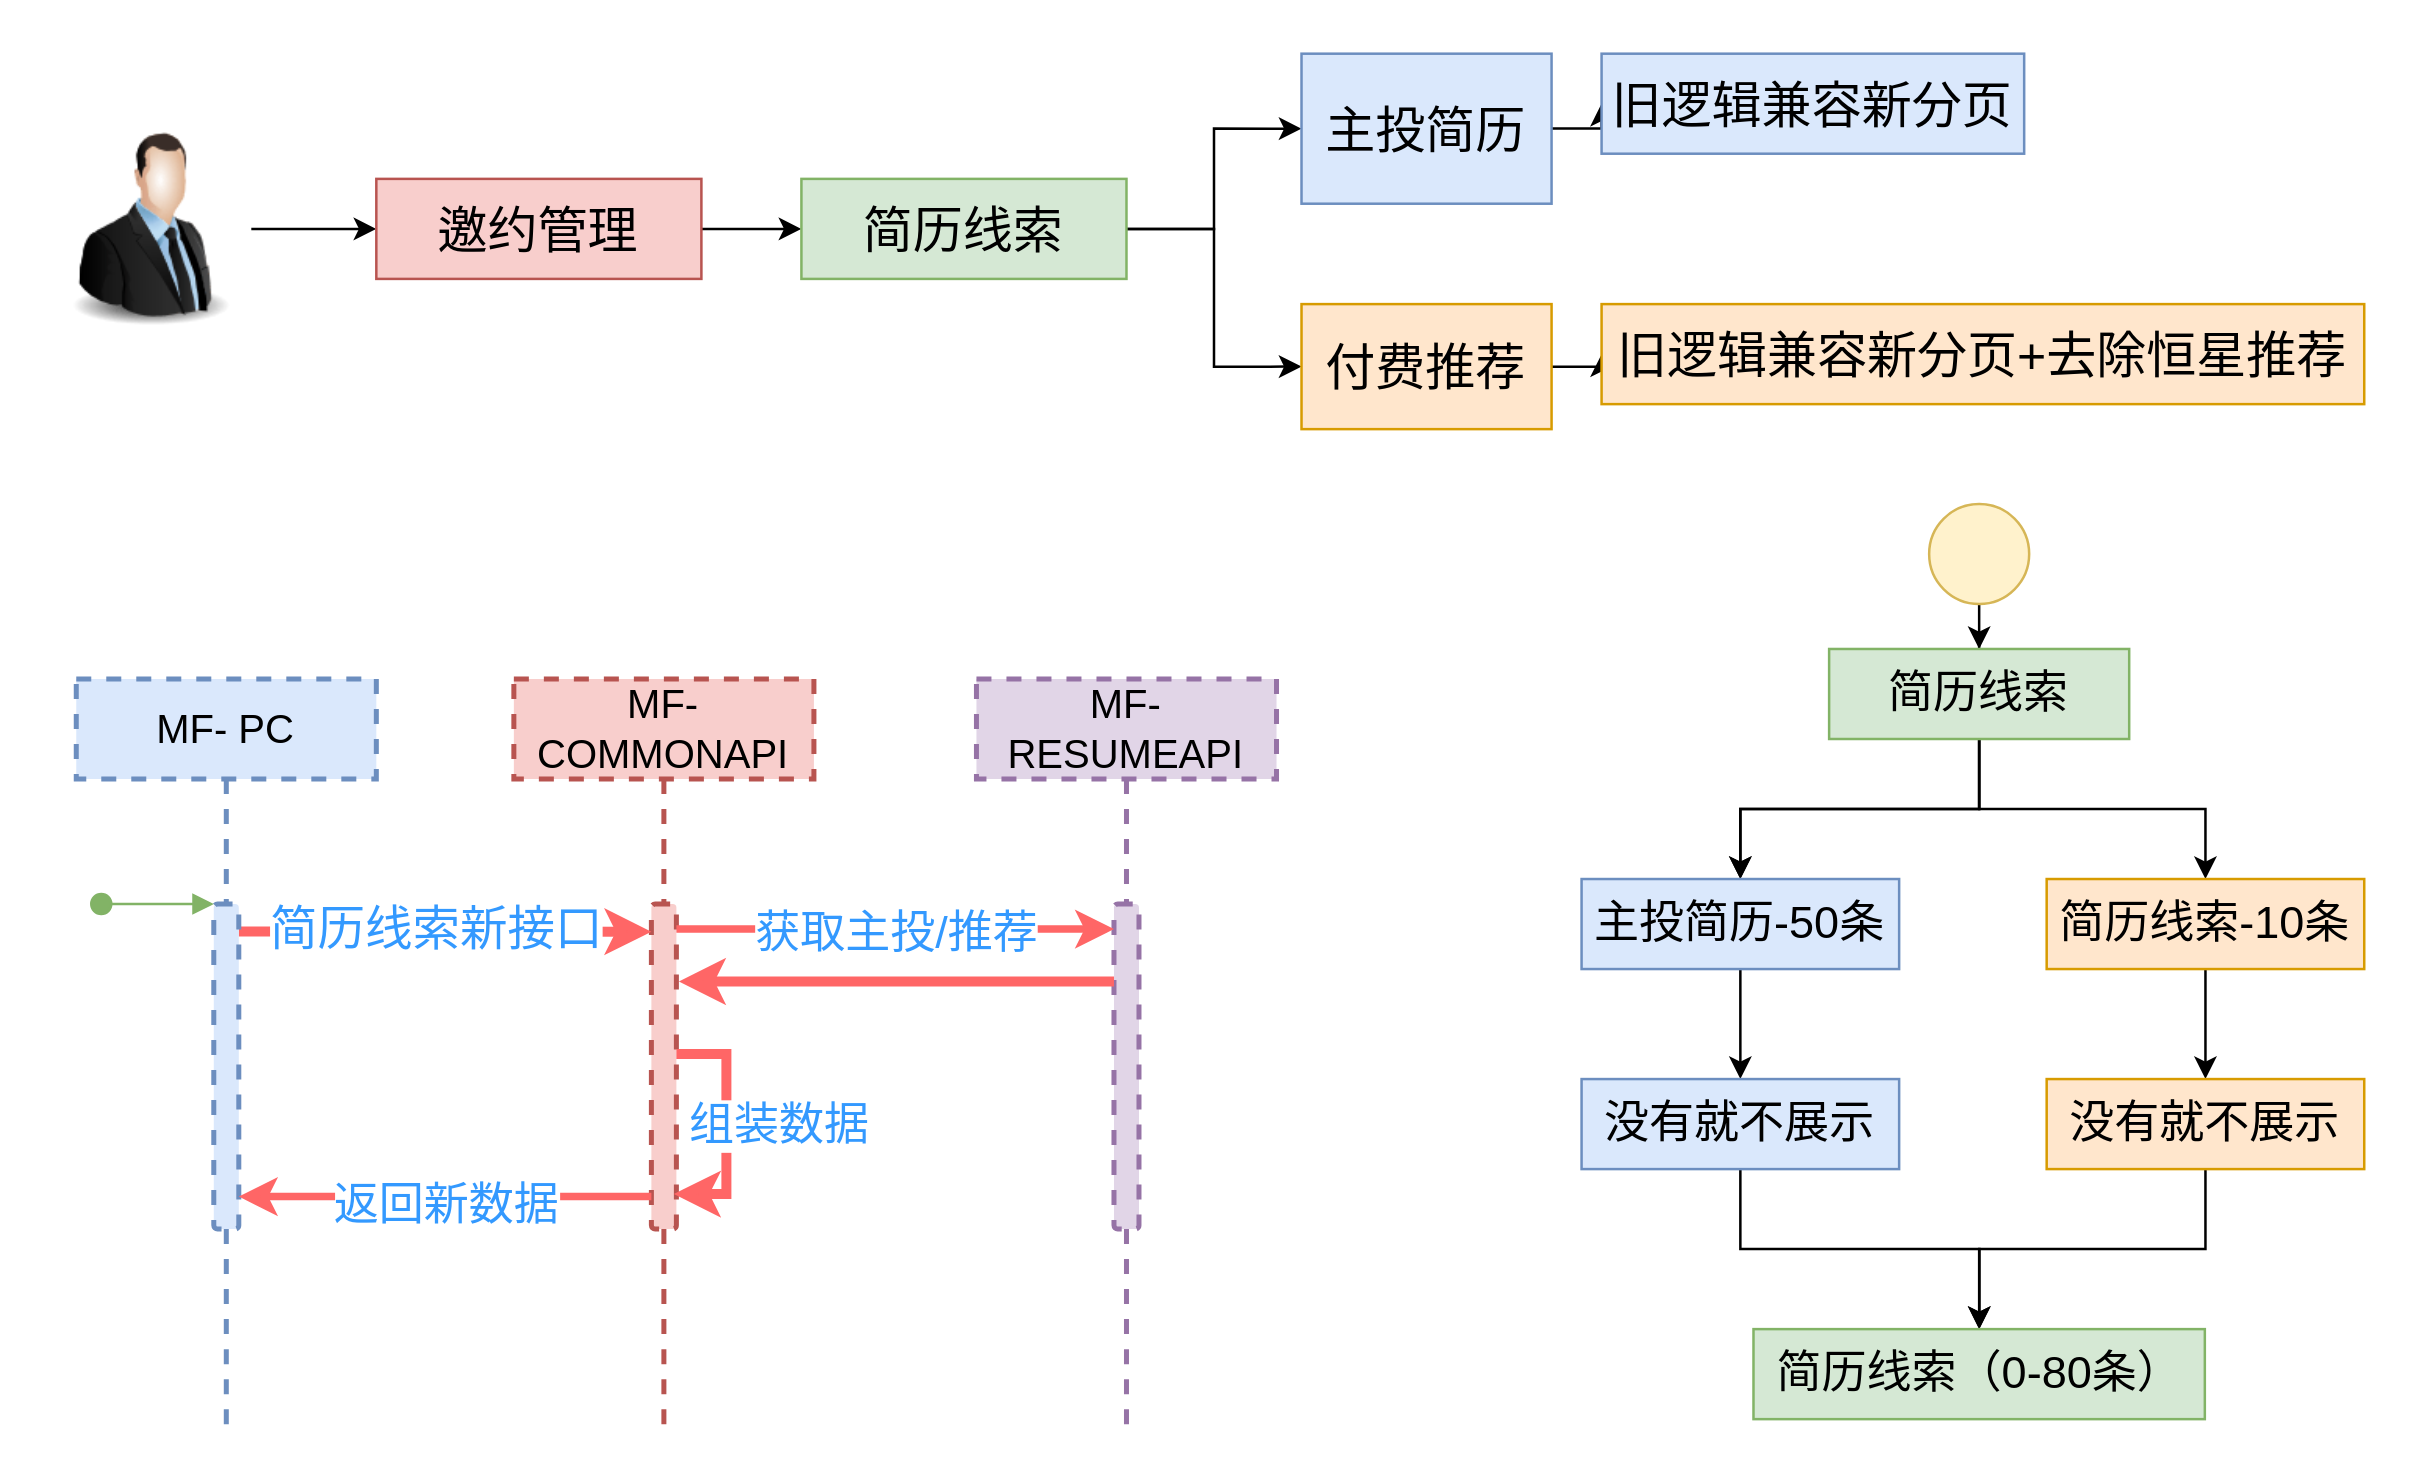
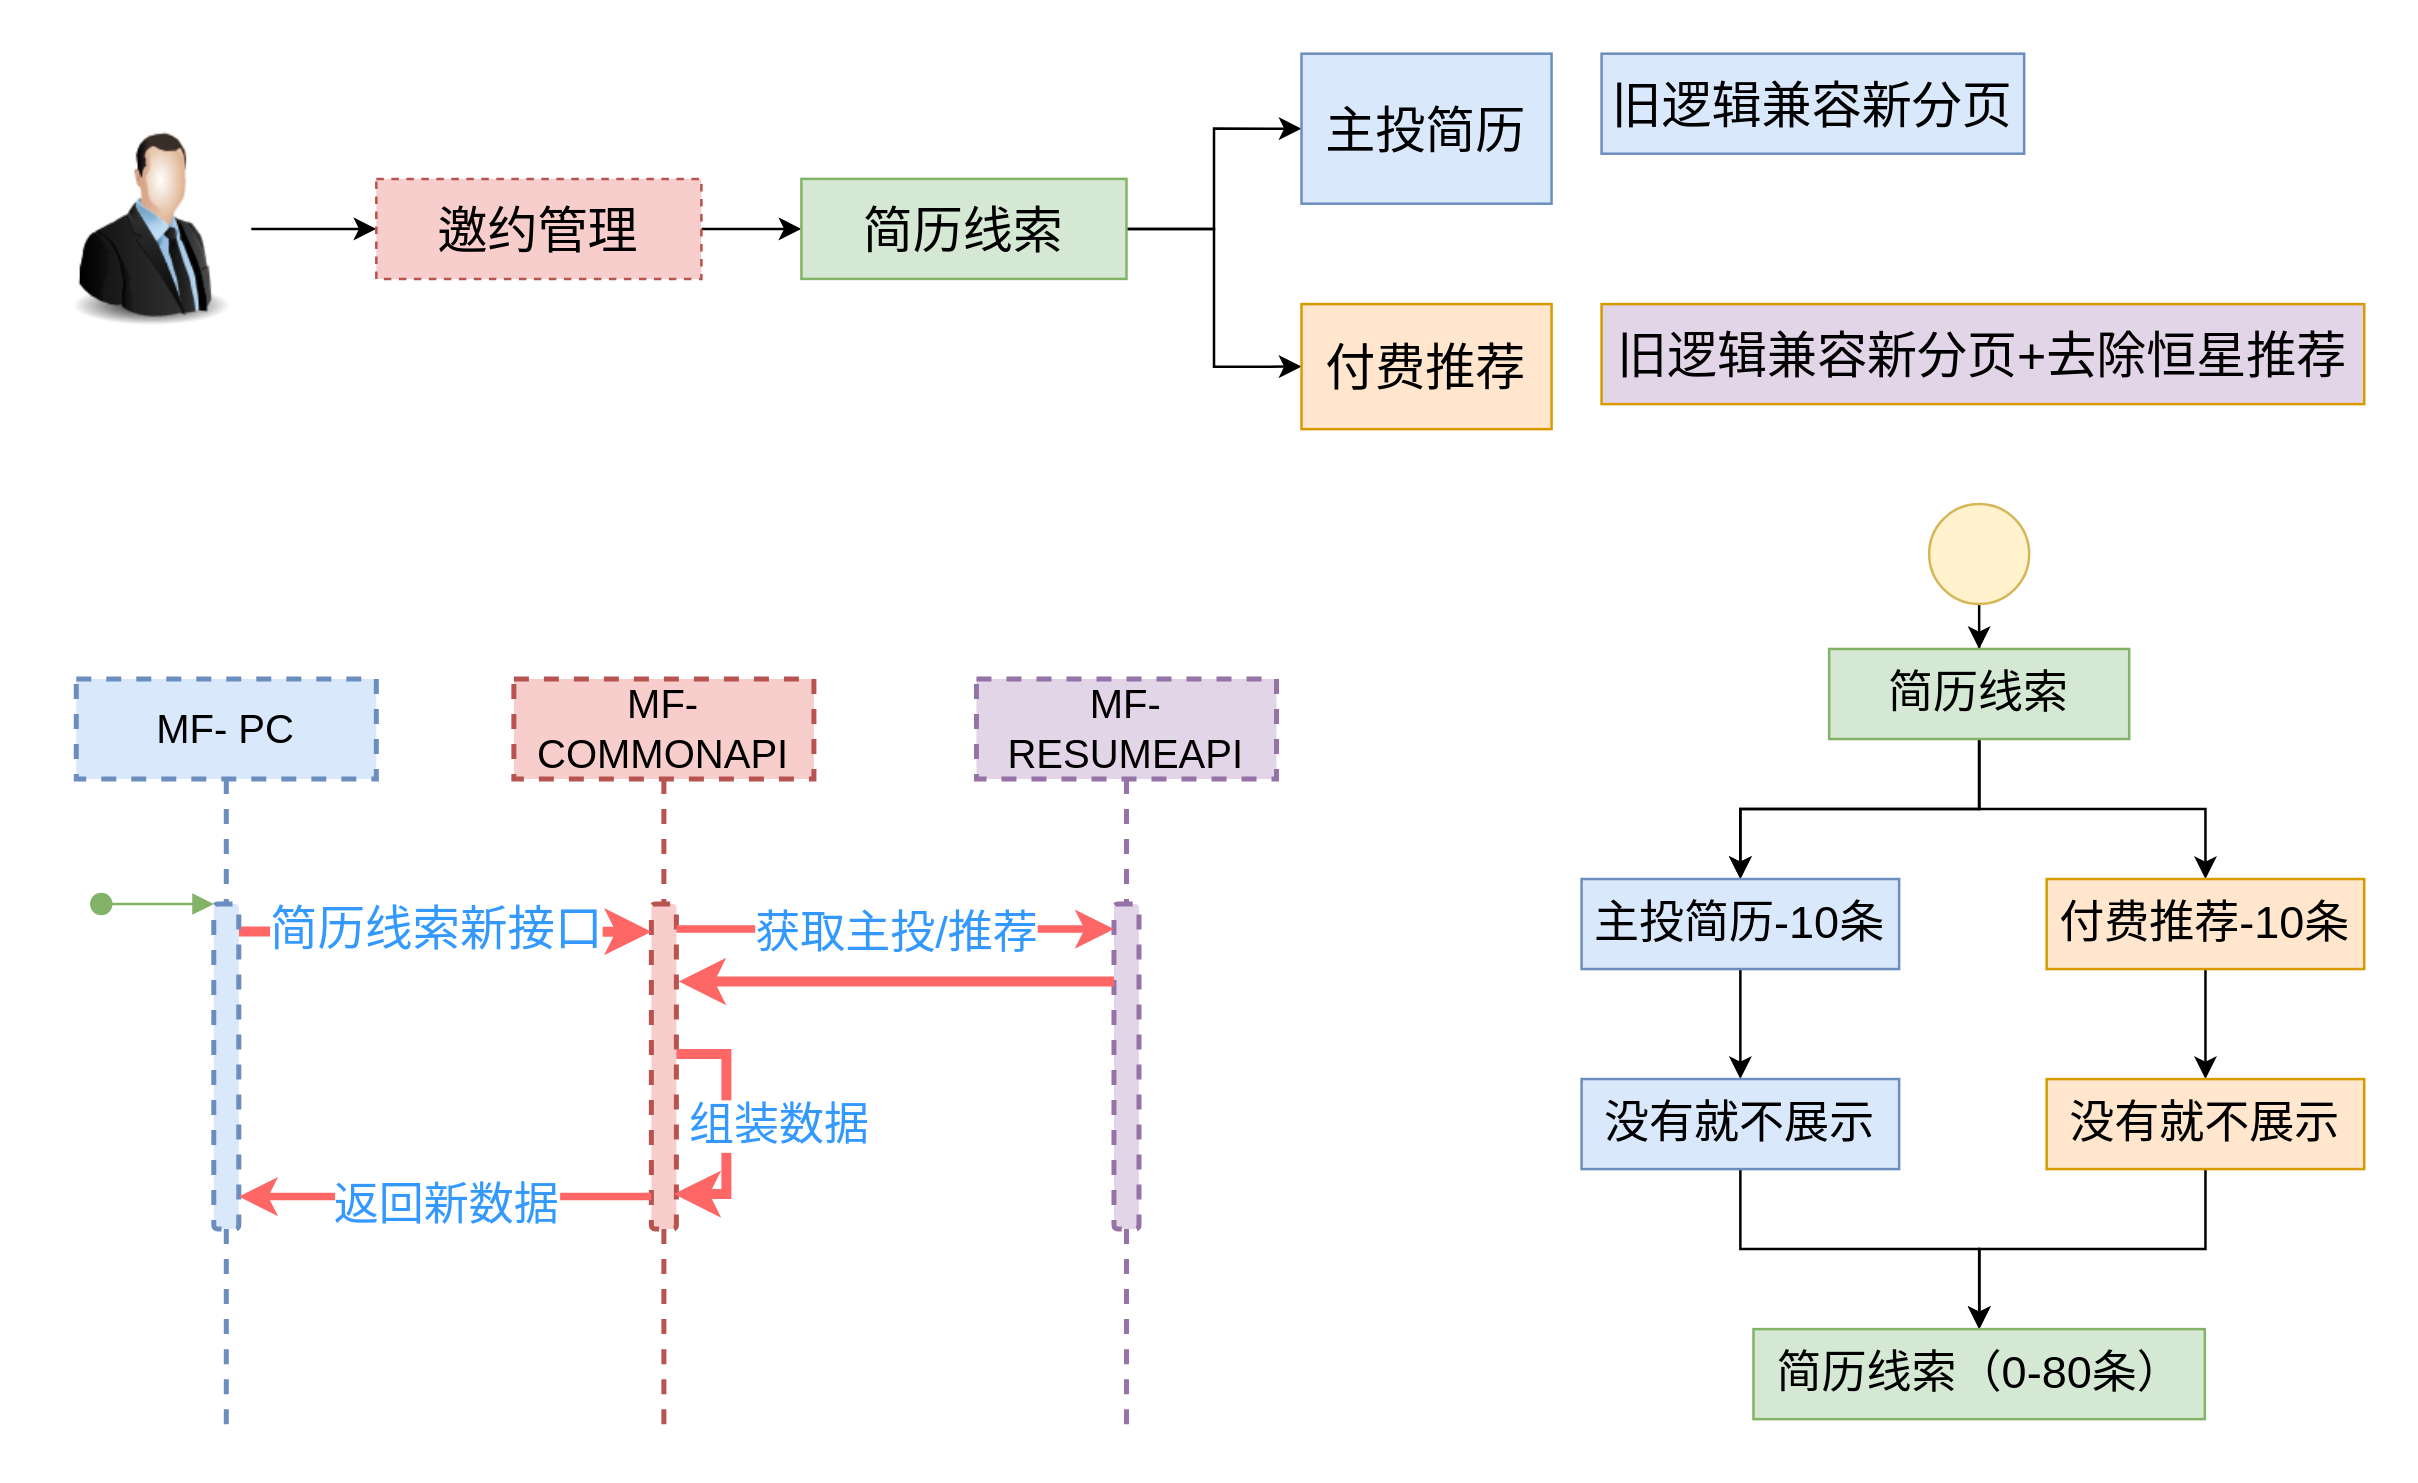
(1580, 129) -> none
(539, 229) -> (539, 229)
(1983, 354) -> (1983, 354)
(1577, 367) -> none
(1740, 924) -> (1740, 924)
(2205, 924) -> (2205, 924)
